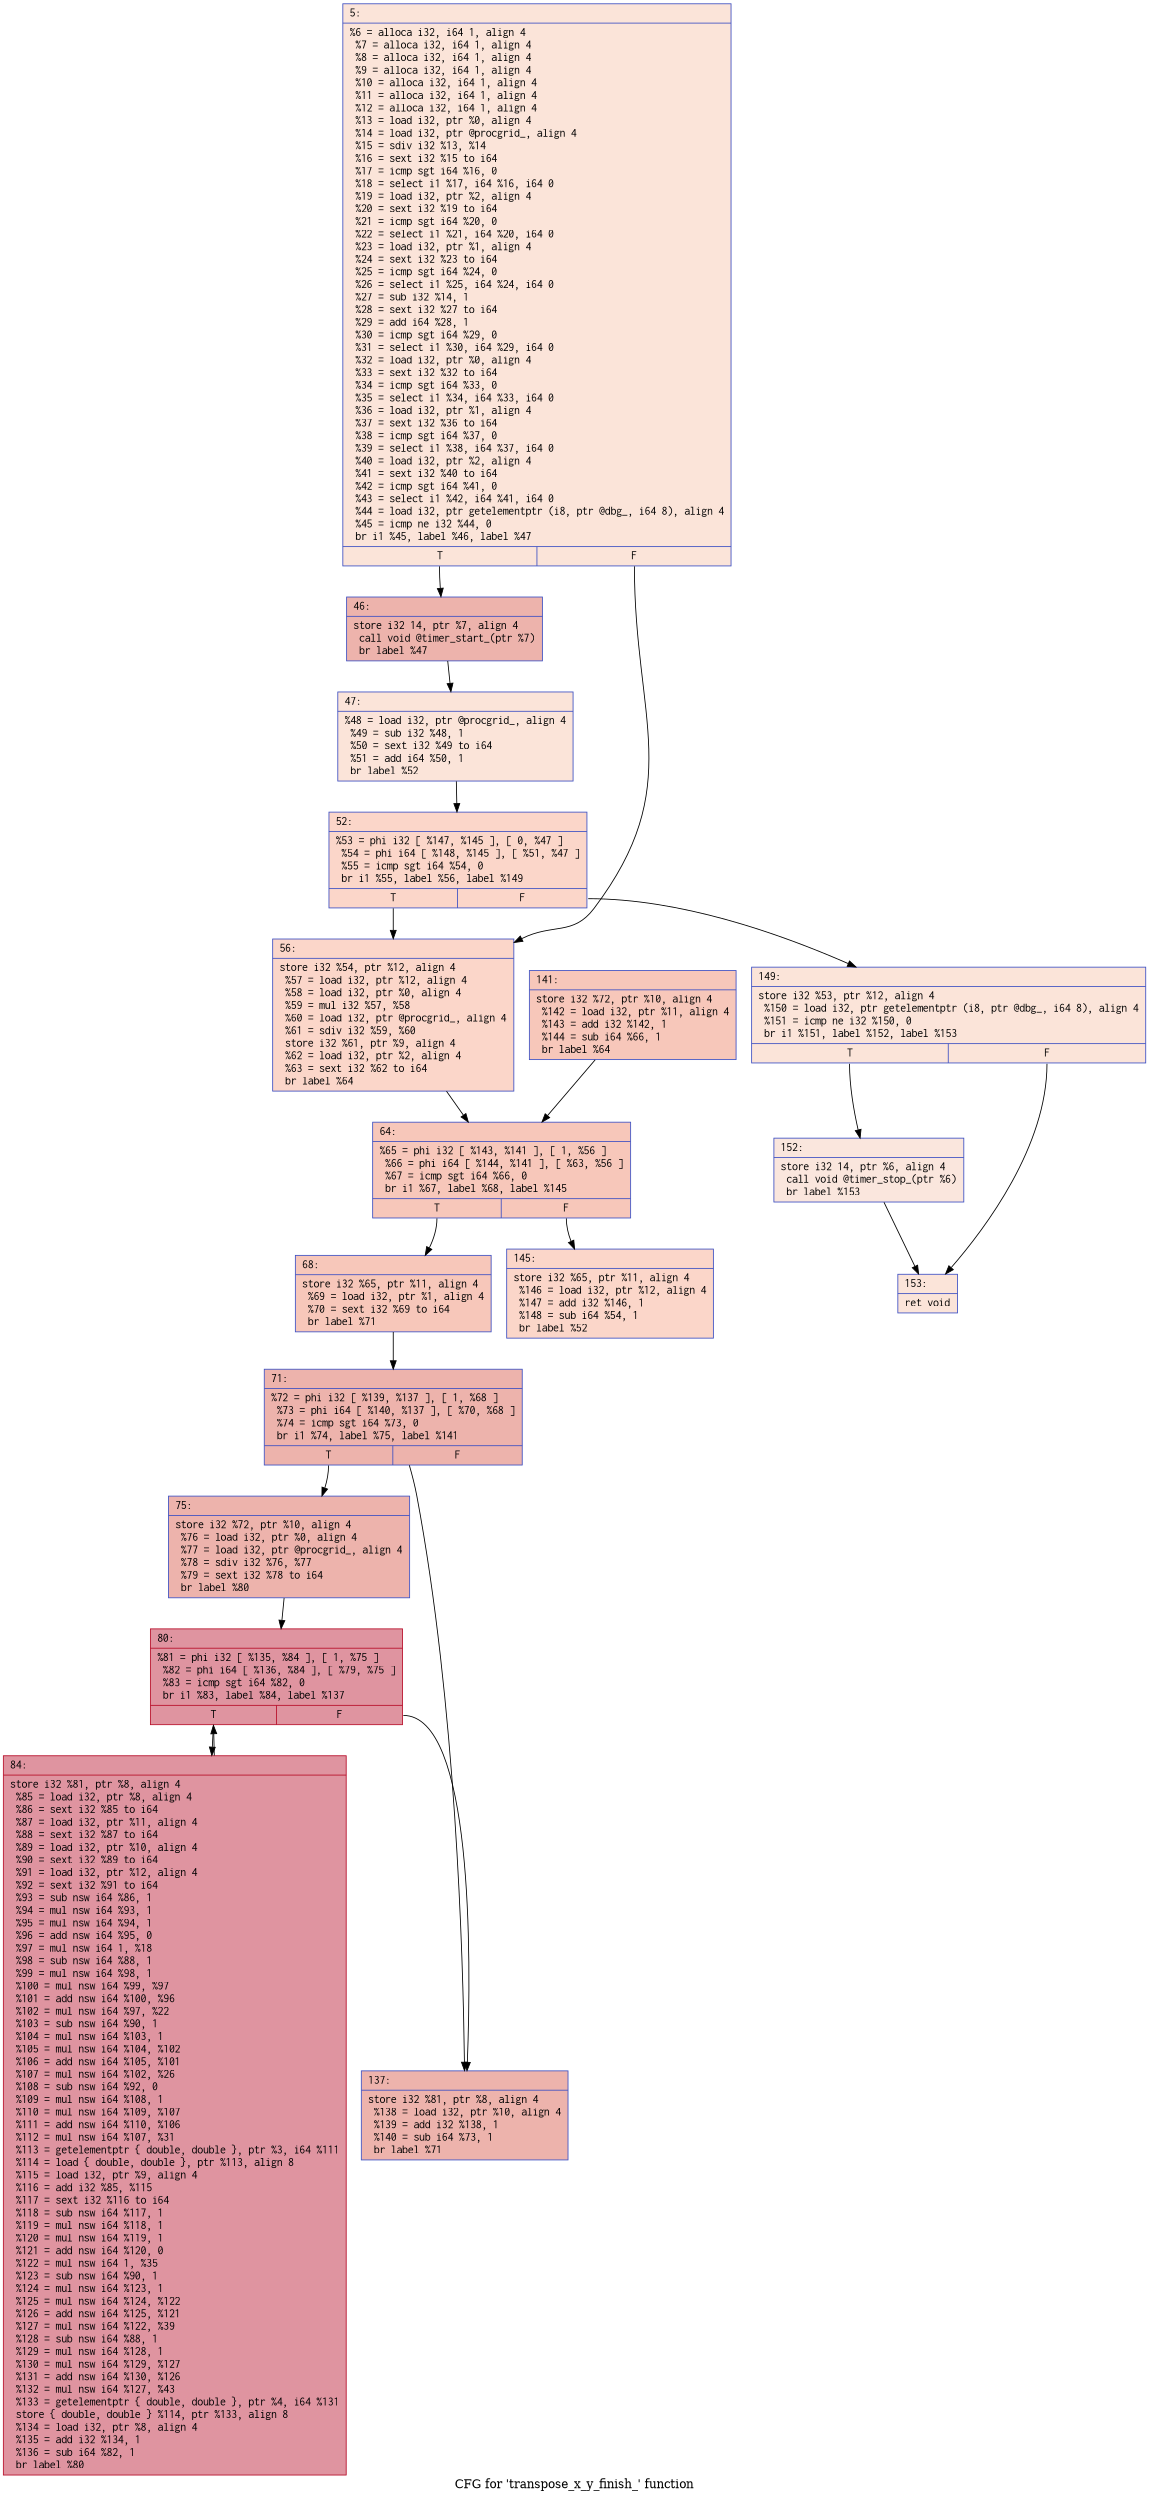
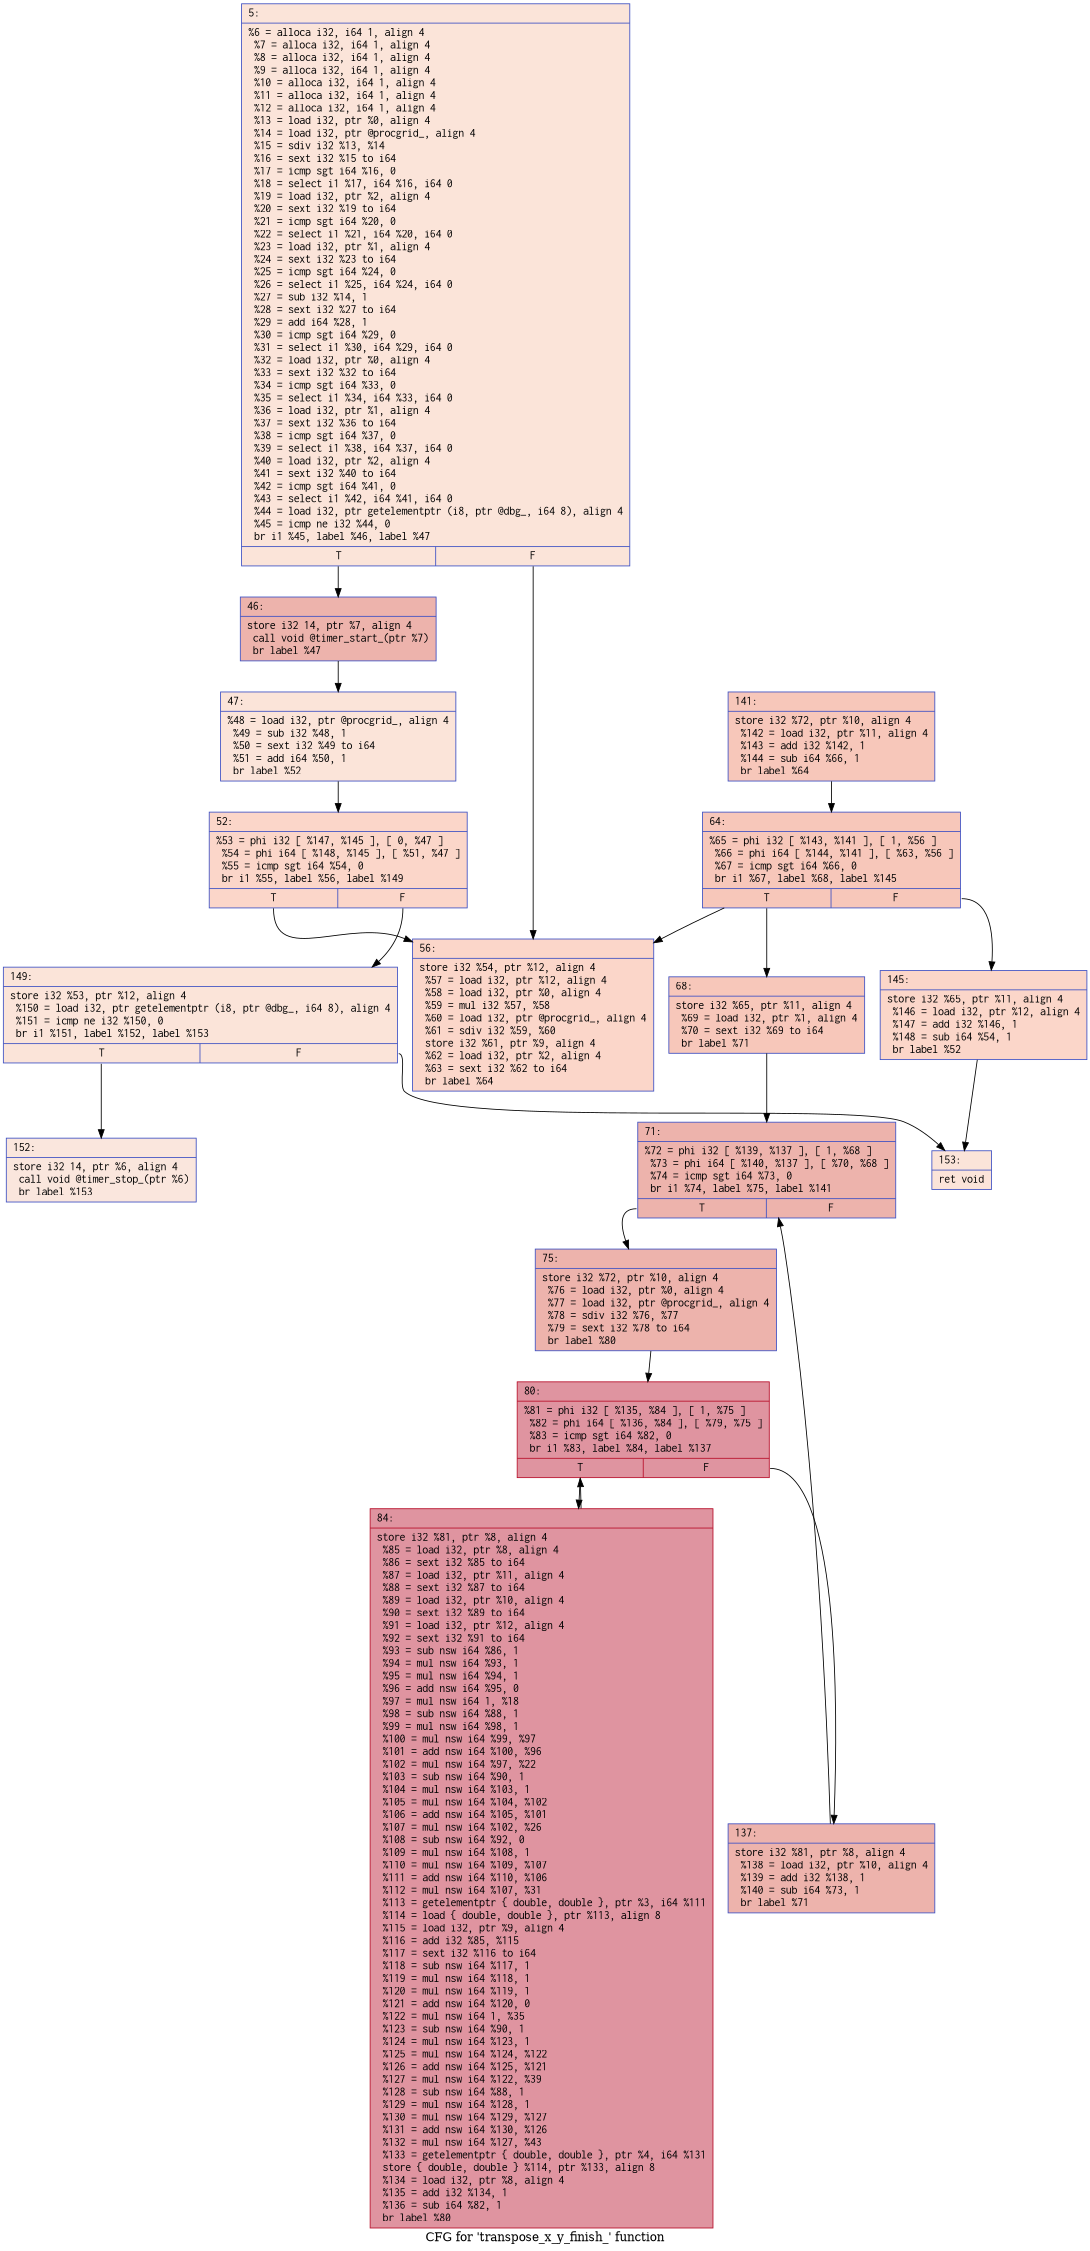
(455, 1103) -> (693, 923)
(899, 1234) -> (971, 1101)
(449, 1747) -> (817, 1554)
